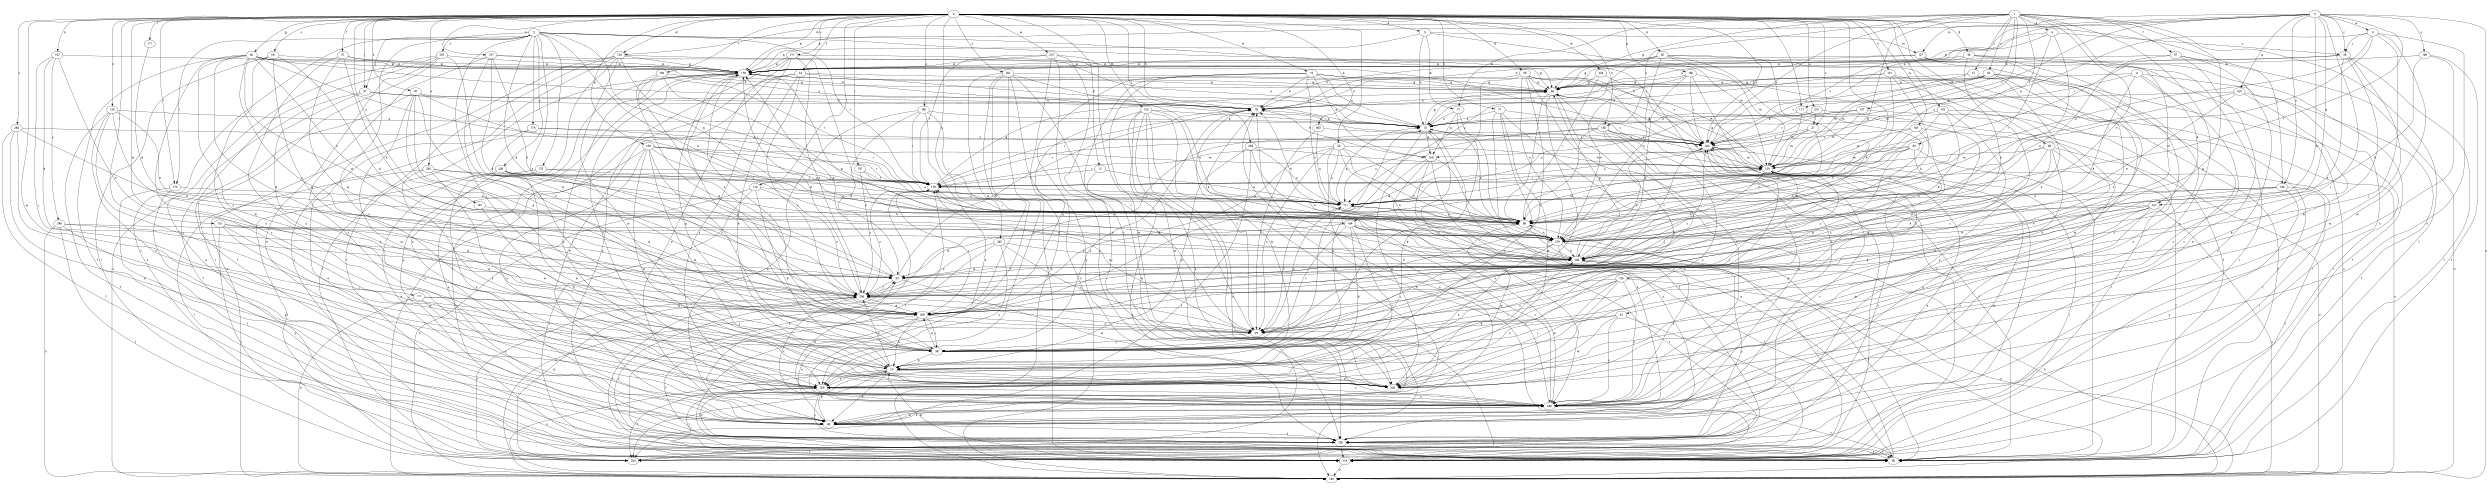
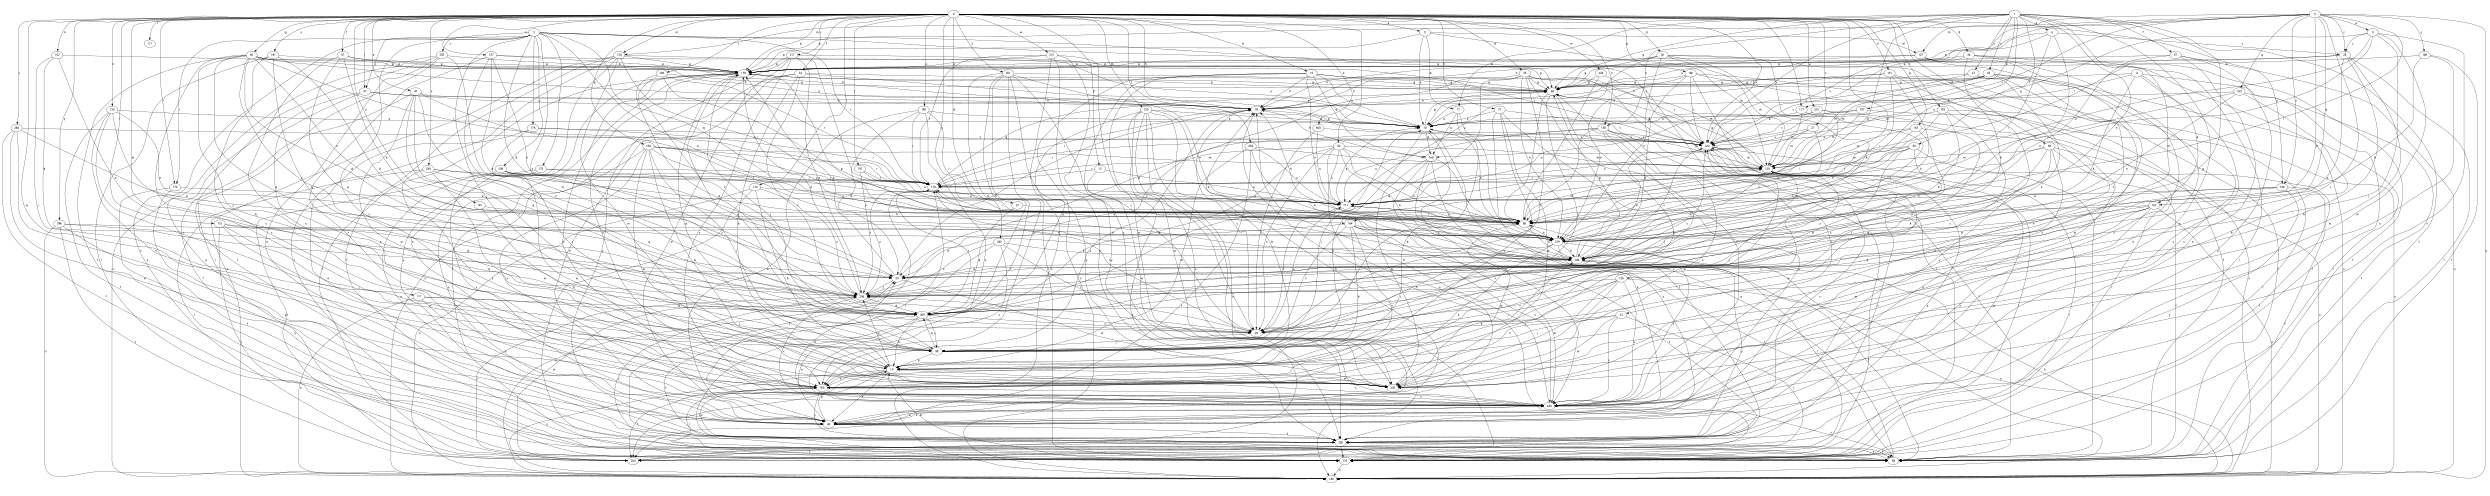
(1815, 119) -> (1685, 181)
(52, 138) -> (414, 17)
none -> (1017, 205)
(562, 237) -> (1251, 135)
(1092, 448) -> none
none -> (2235, 463)
